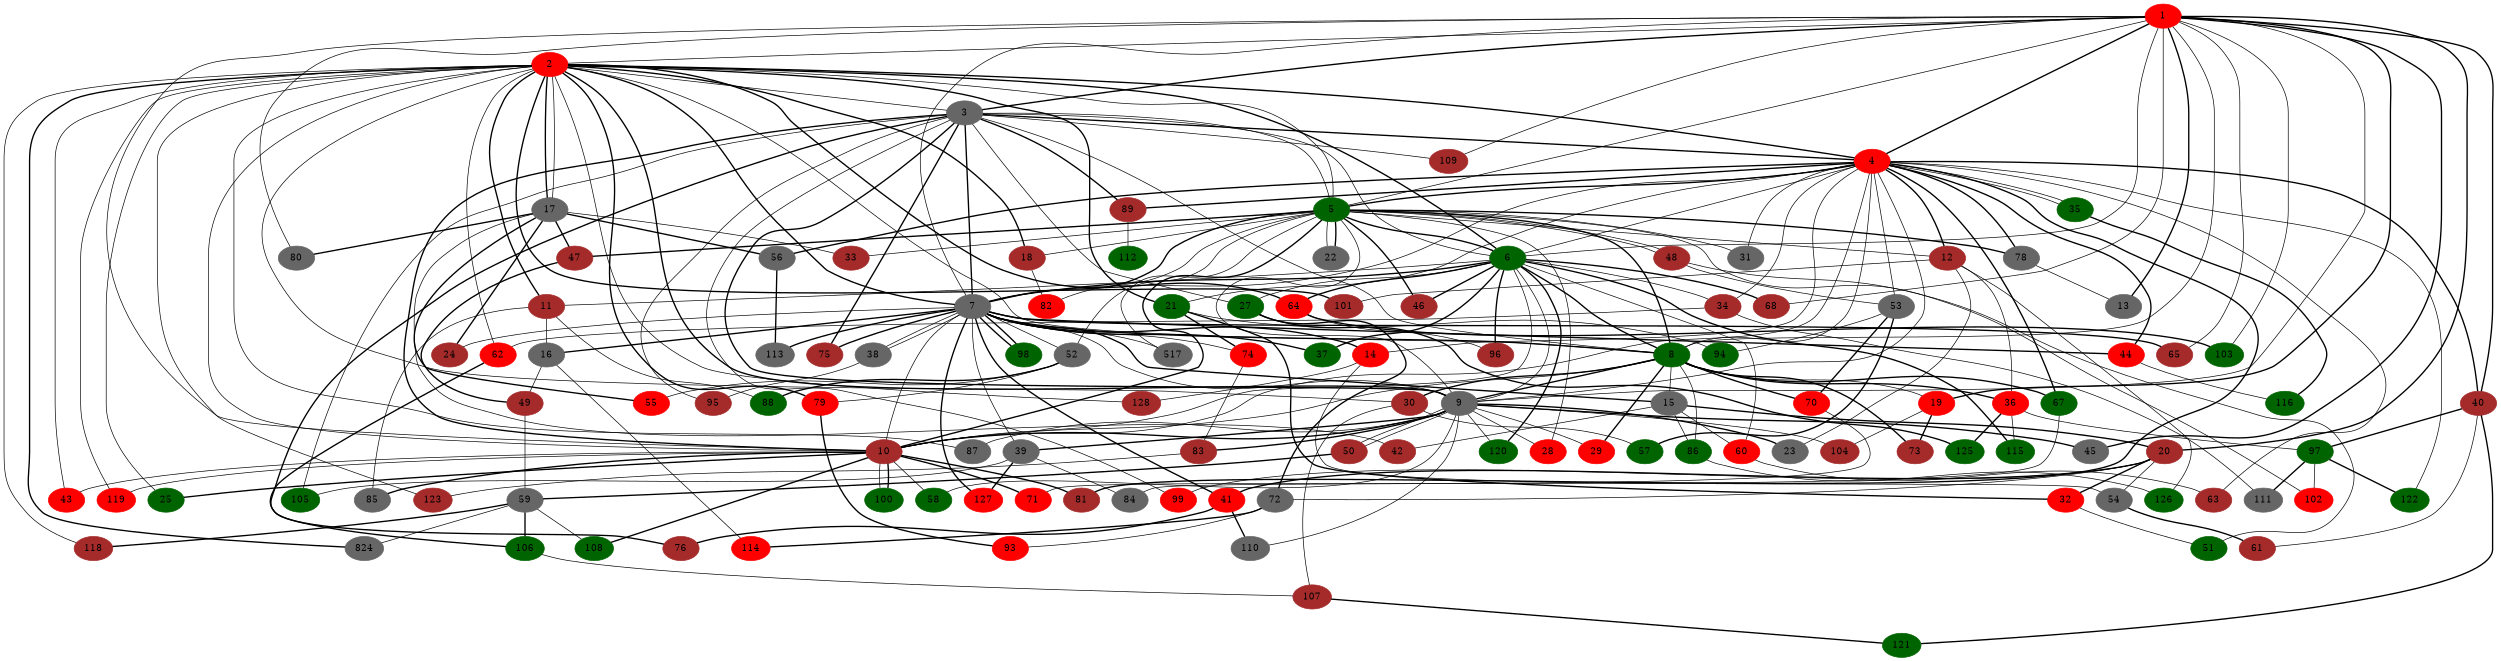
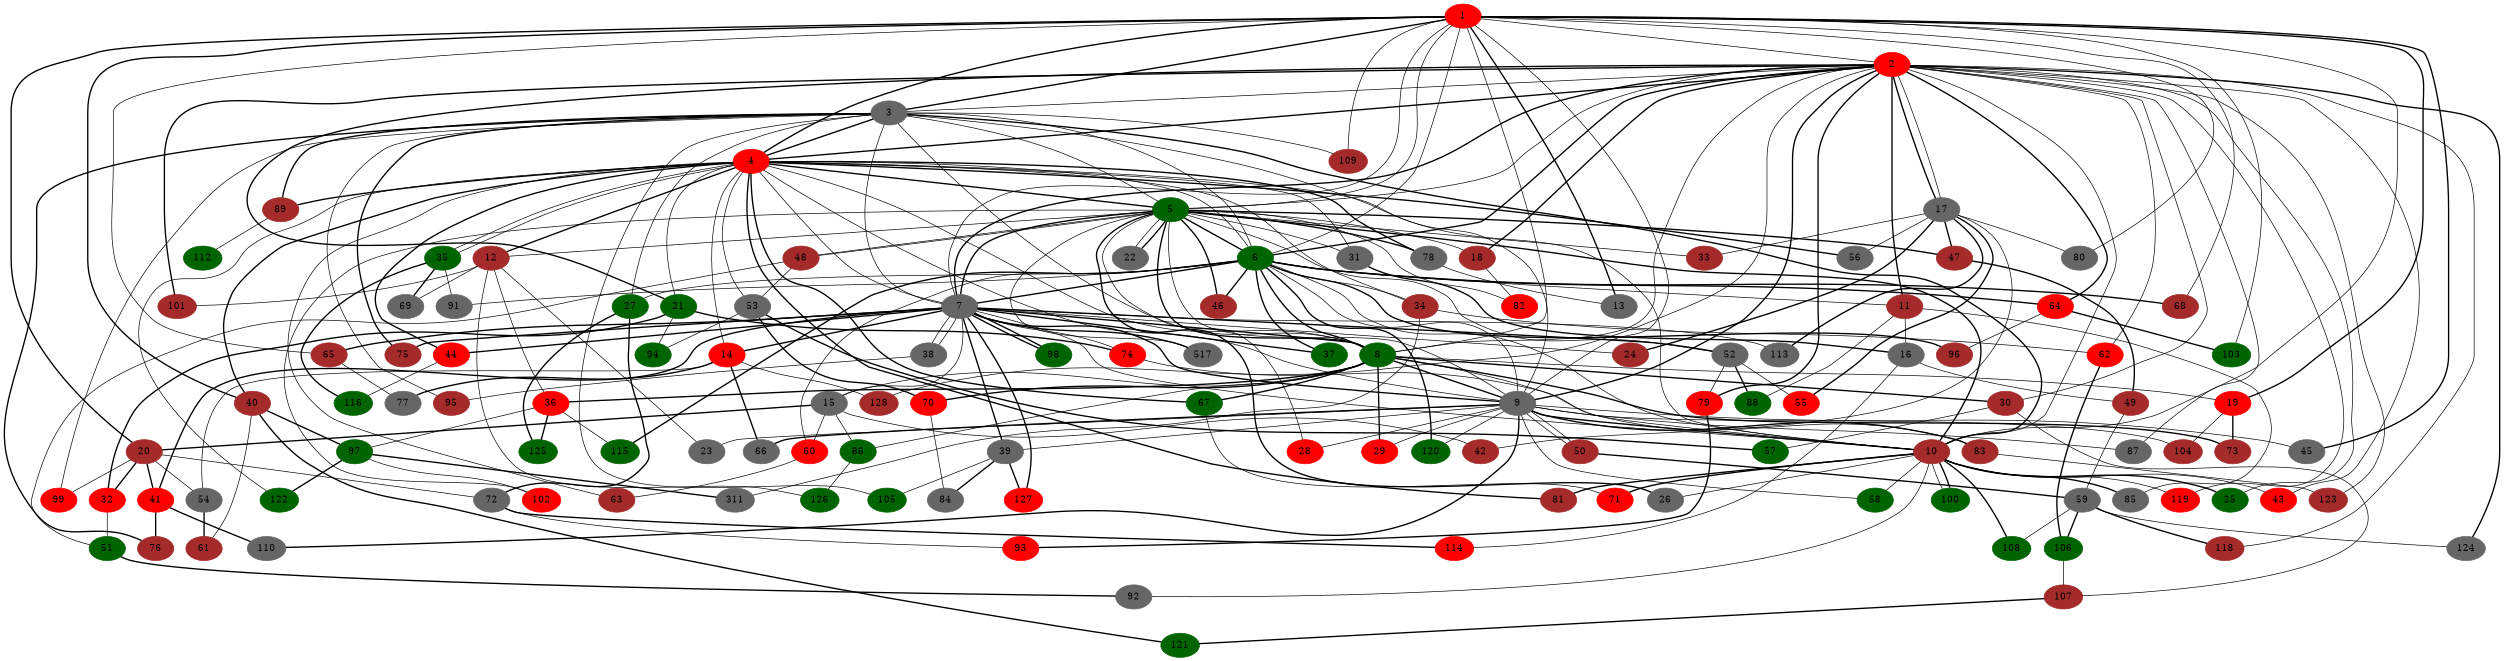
(969, 210) -> (868, 239)
(423, 234) -> (2012, 232)
(663, 234) -> (1898, 234)
none -> (406, 307)
none -> (454, 307)
(776, 307) -> (1873, 298)
(892, 320) -> (1333, 321)
(1022, 331) -> (1346, 326)
(1072, 331) -> (1081, 331)
(740, 333) -> (1568, 333)
(776, 373) -> (1292, 178)
(980, 374) -> (979, 367)
(1279, 377) -> (950, 370)
(1174, 382) -> (1166, 358)
none -> (403, 403)
(1628, 414) -> (1110, 421)
(1776, 421) -> (1914, 420)
(1243, 433) -> (1273, 426)
none -> (761, 452)
(1062, 469) -> (975, 476)
none -> (1665, 500)
(2263, 500) -> (735, 500)
(1385, 506) -> (931, 520)
(364, 549) -> (2466, 549)
none -> (1134, 597)
